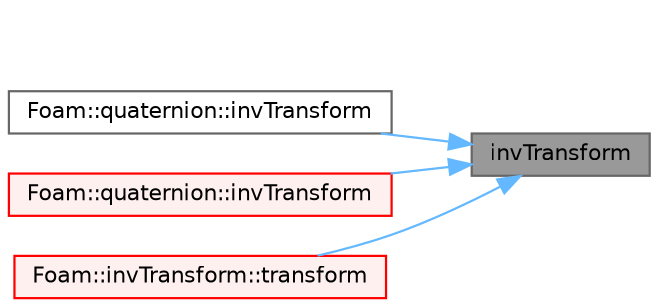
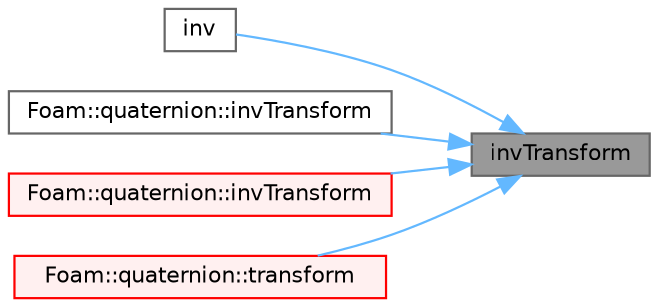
none -> (200, 30)
(200, 277) -> (200, 277)
